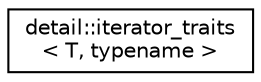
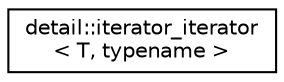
(131, 41) -> (142, 41)
